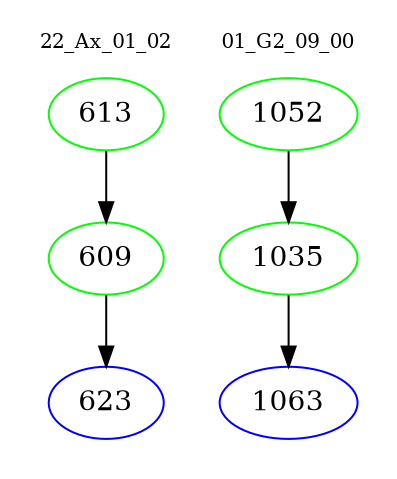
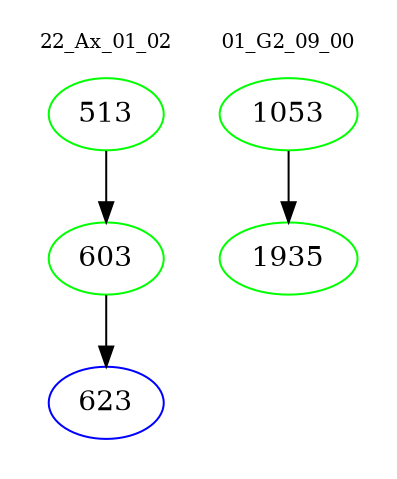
(106, 114) -> (106, 114)
(289, 114) -> (289, 114)
(106, 259) -> (106, 259)
(289, 259) -> (289, 259)
(289, 403) -> none
